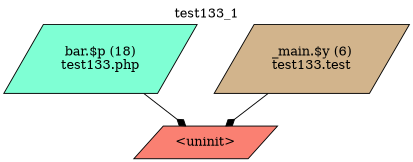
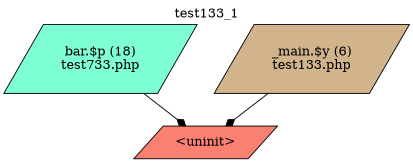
(100, 59) -> (100, 59)
(312, 59) -> (312, 59)
